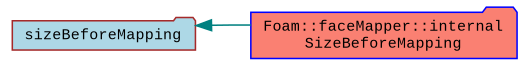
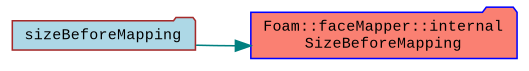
(231, 25) -> (216, 46)
